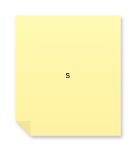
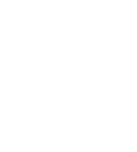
(68, 75) -> none
